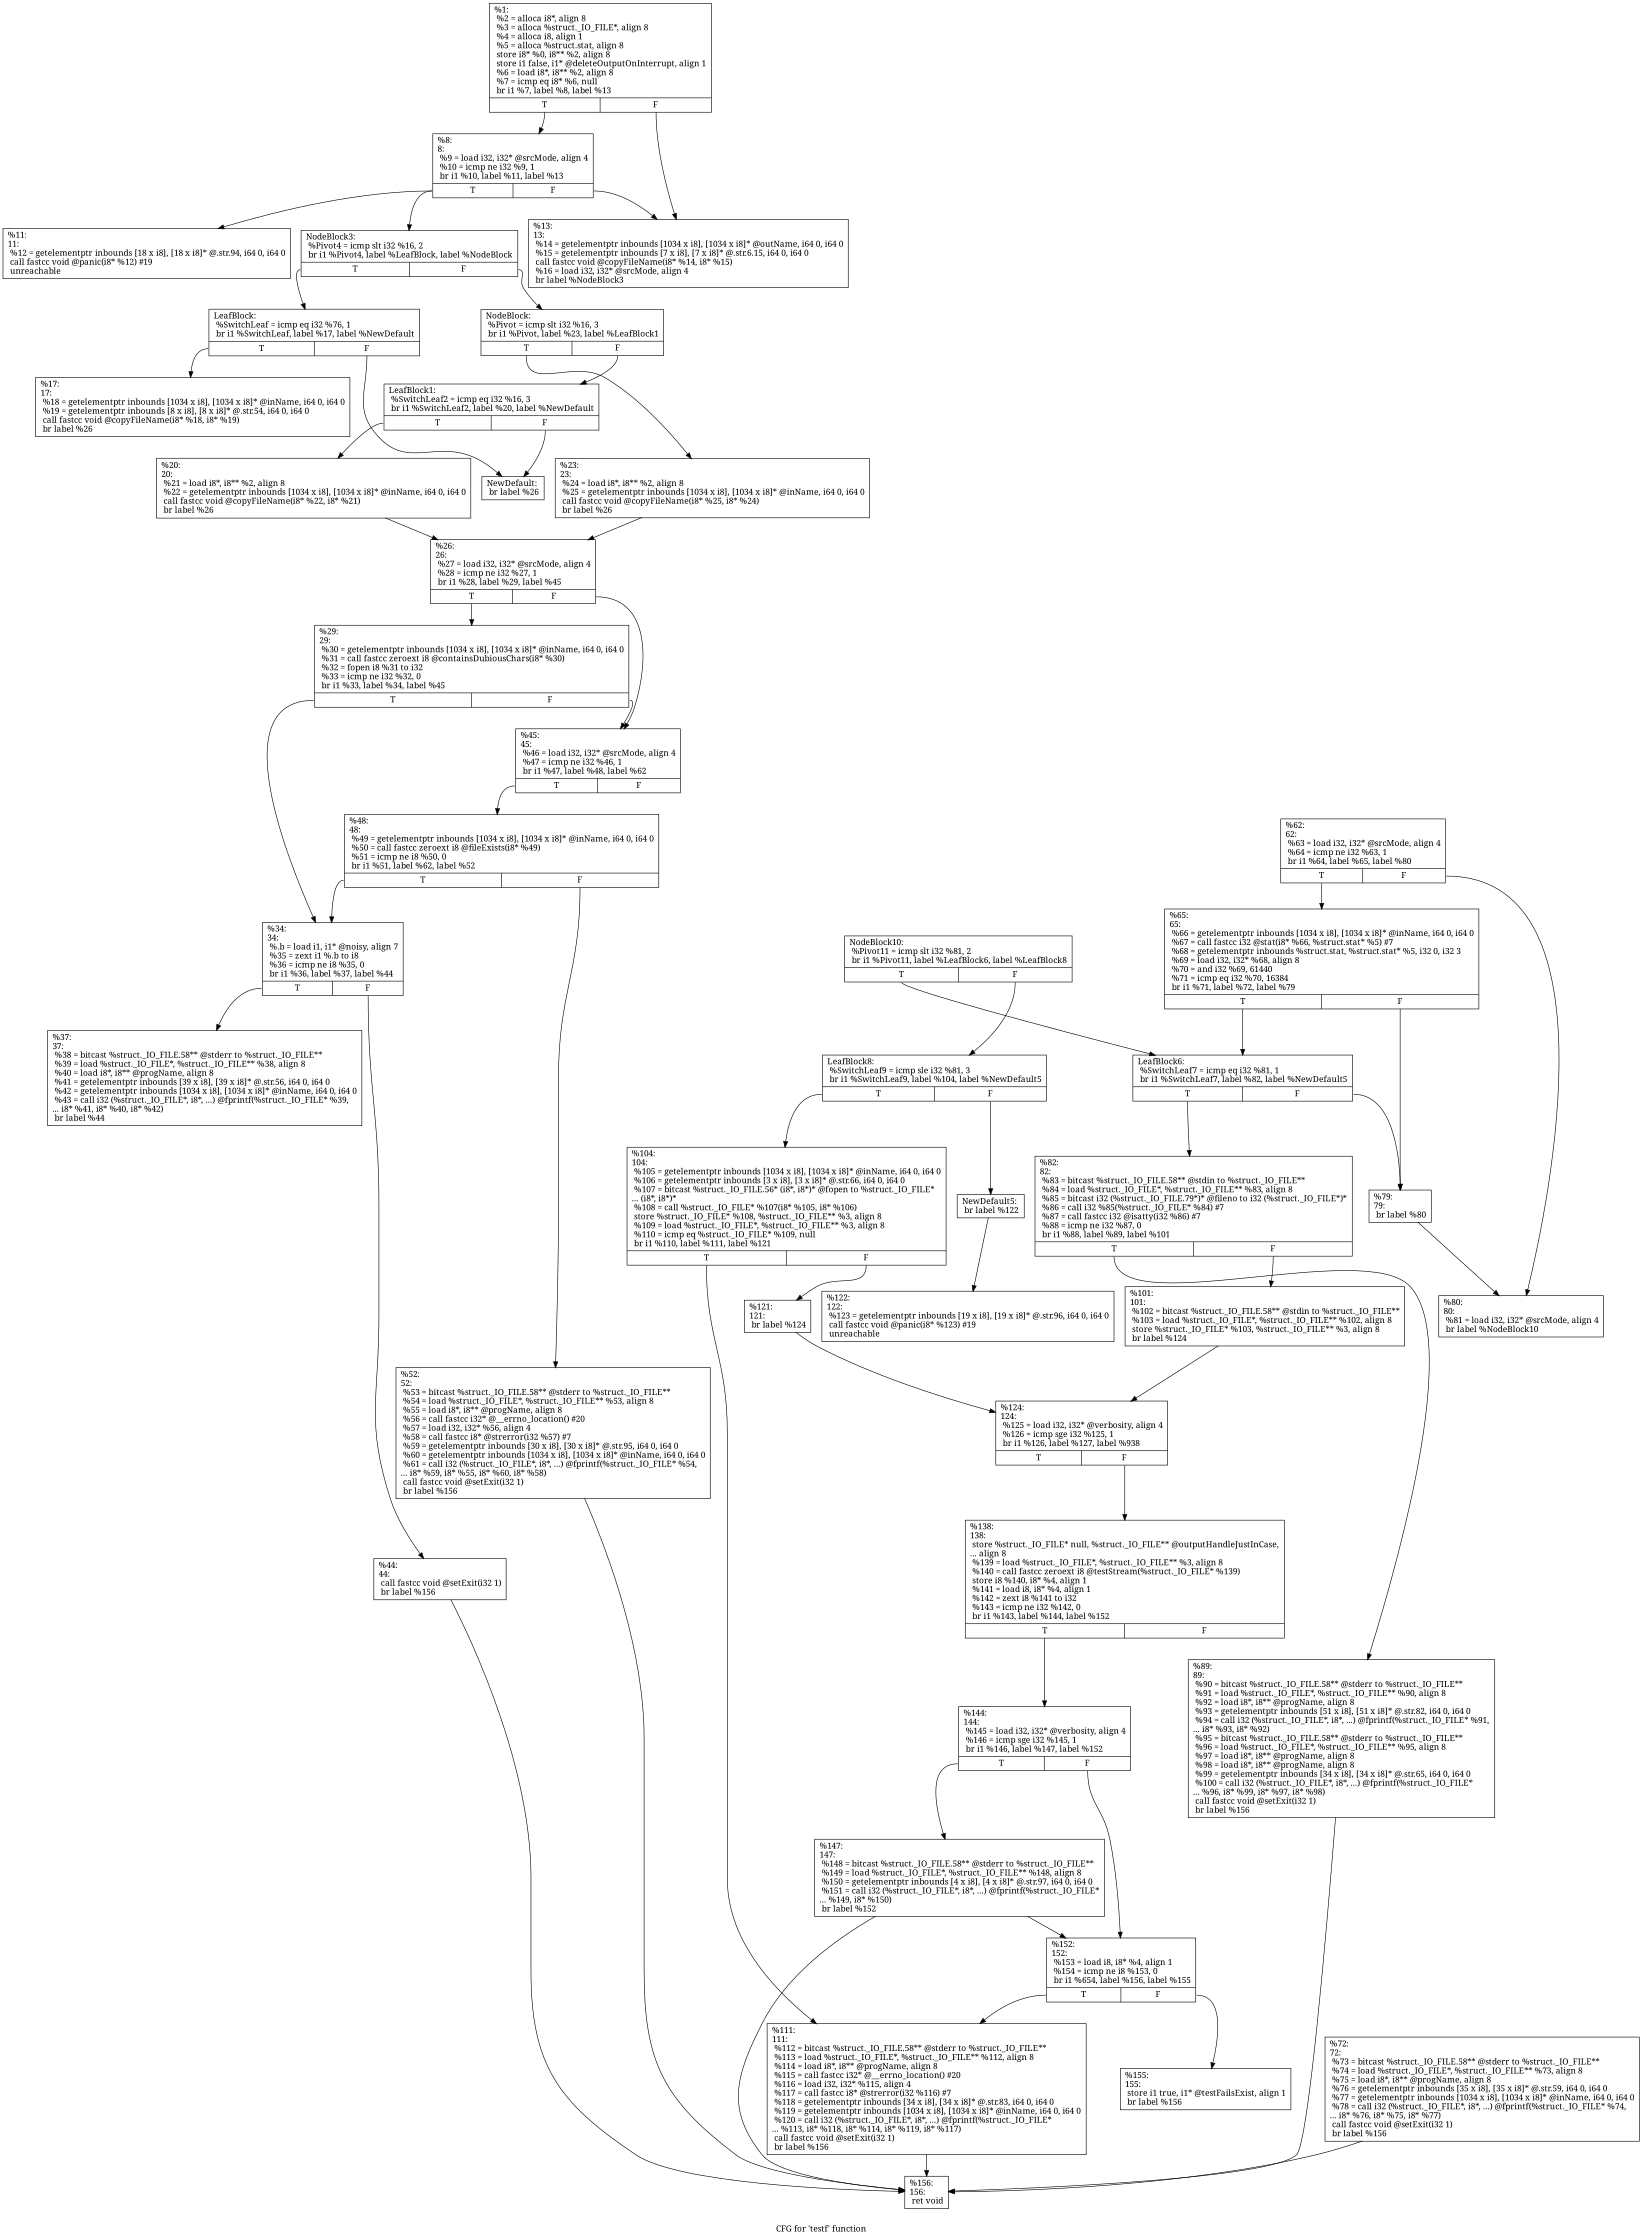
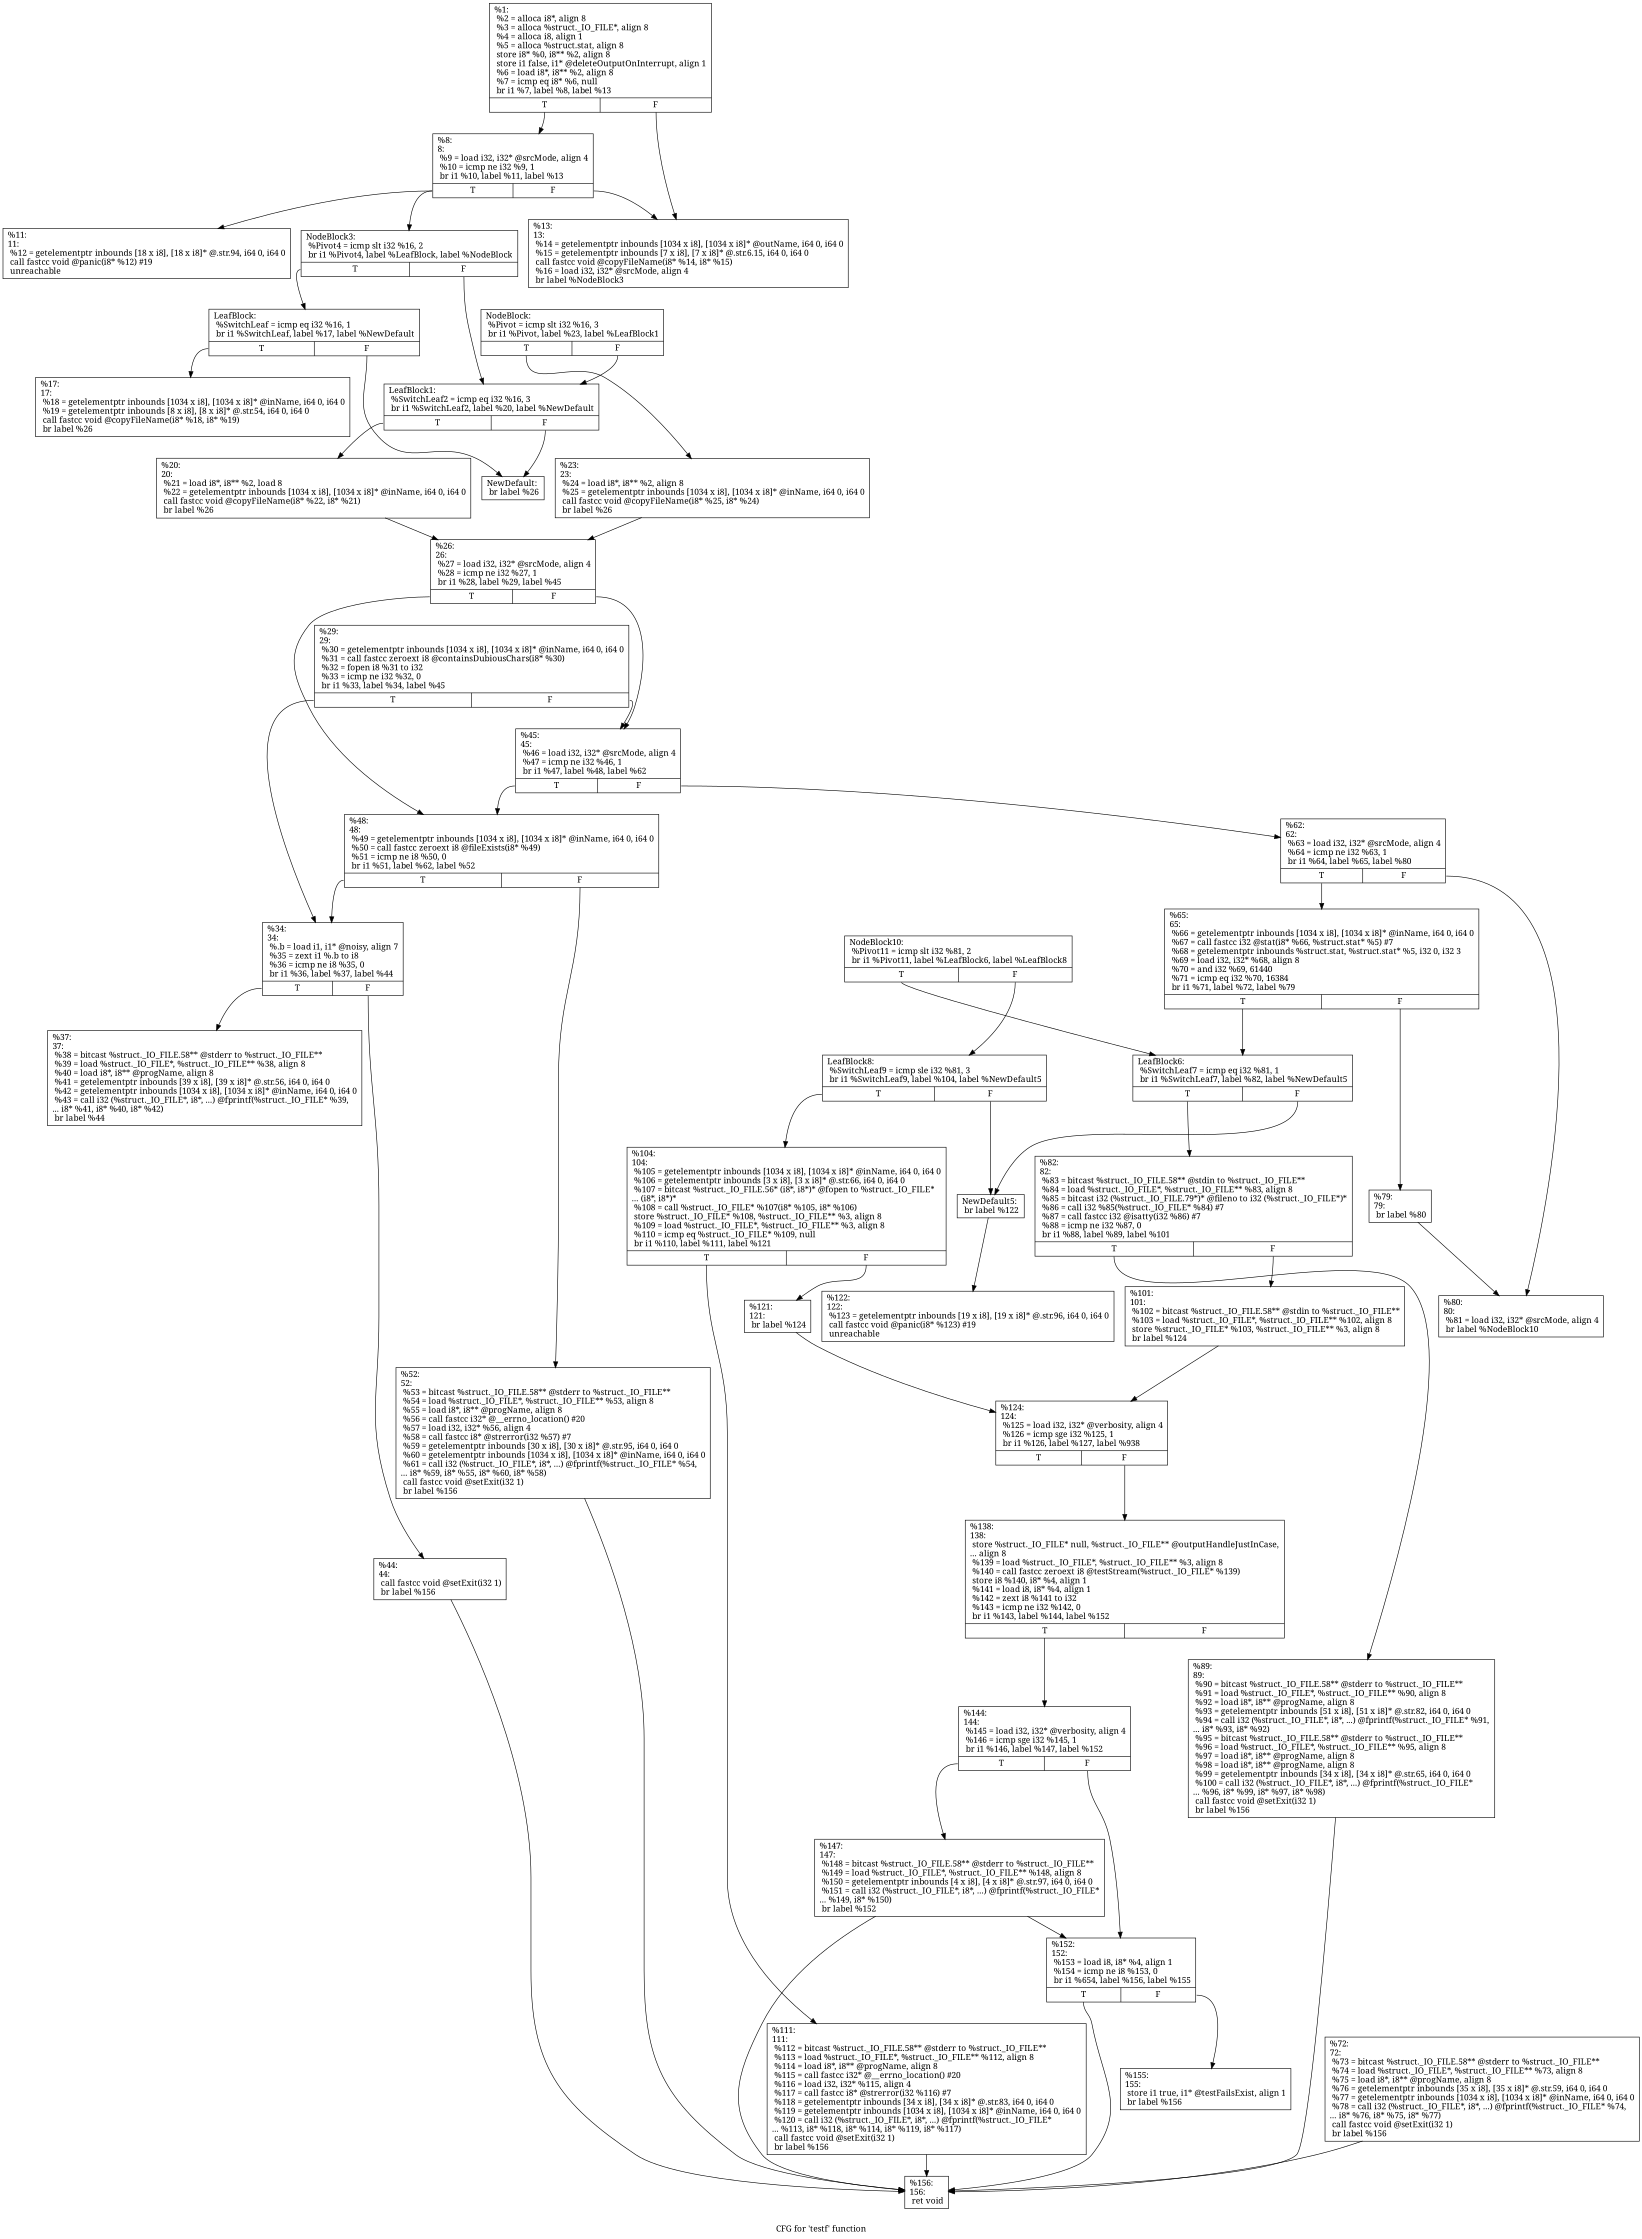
(524, 289) -> (469, 328)
(282, 325) -> (282, 325)
(223, 483) -> (222, 483)
(472, 612) -> (297, 679)
none -> (979, 801)
(1392, 1129) -> (1143, 1134)
(1013, 2002) -> (1097, 2147)
